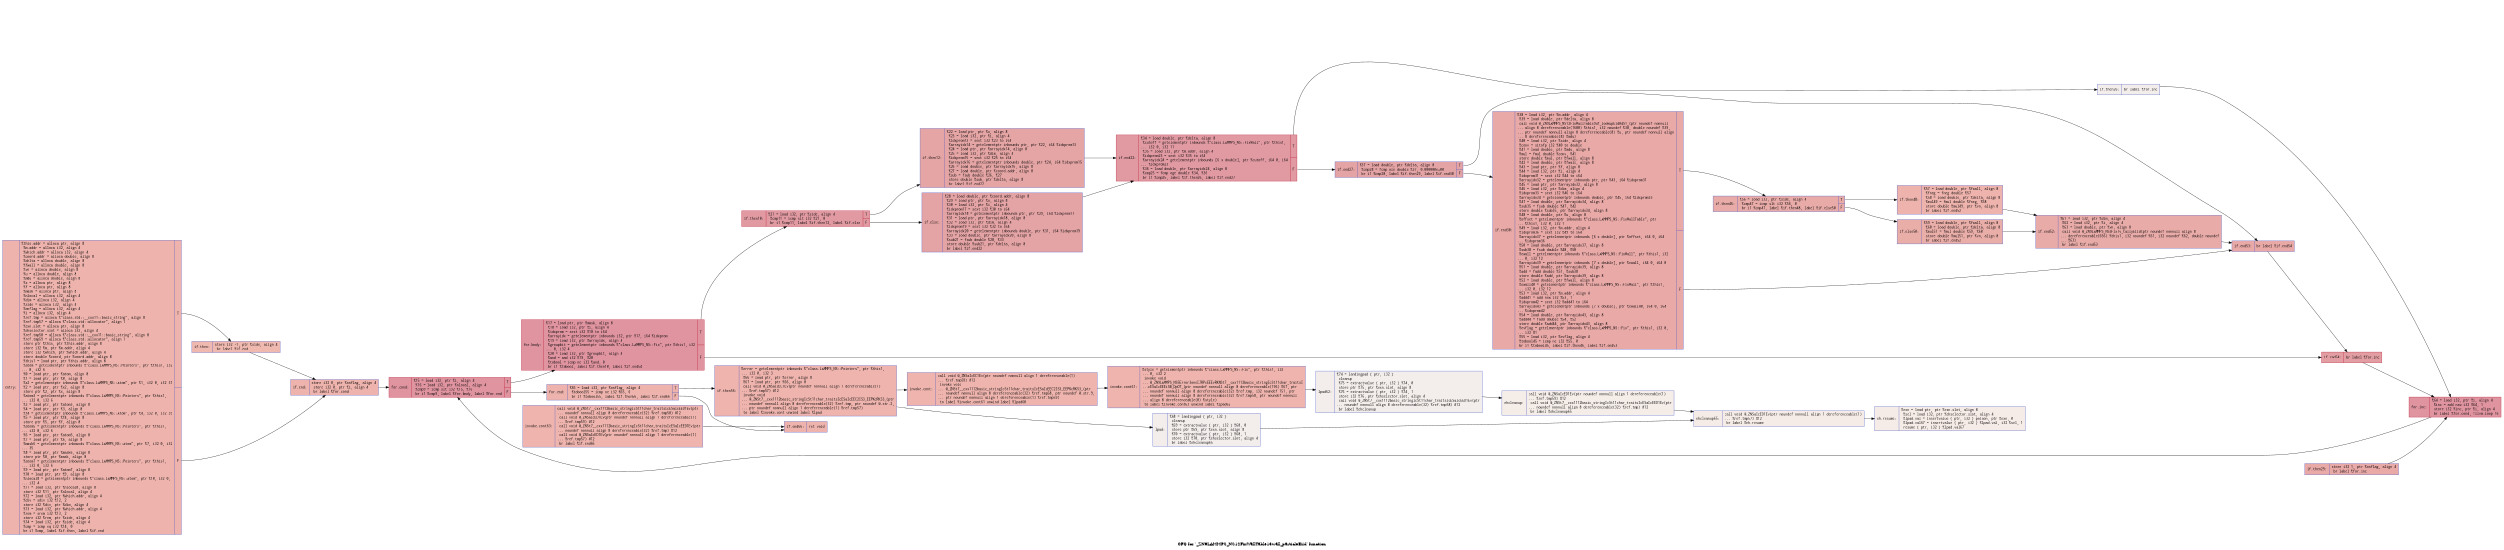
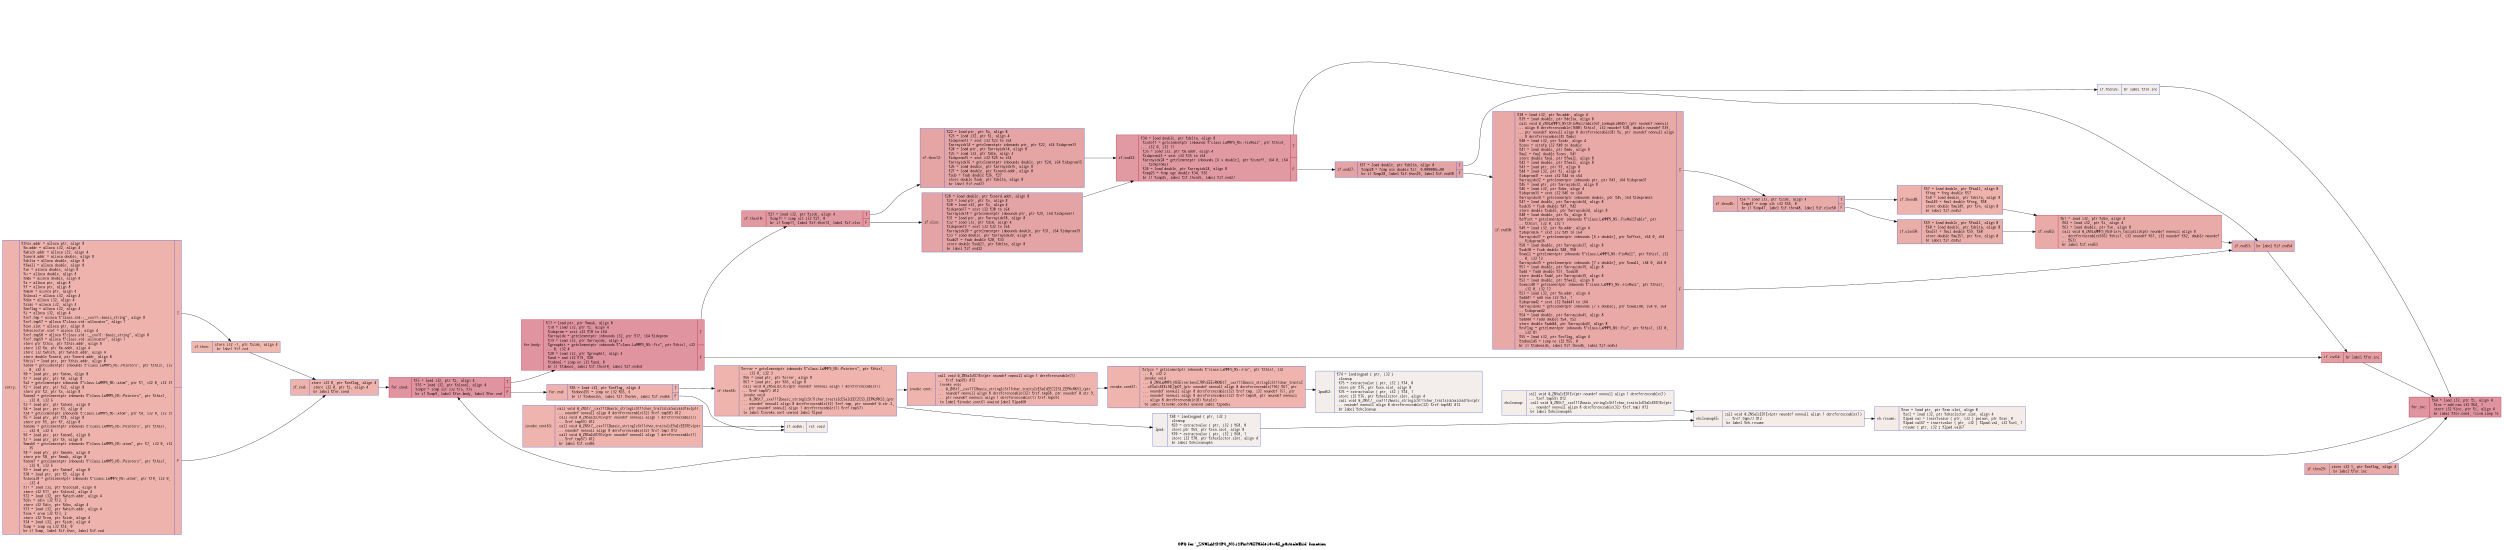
(2129, 232) -> (2129, 232)
(1491, 397) -> none
(806, 427) -> (806, 427)
